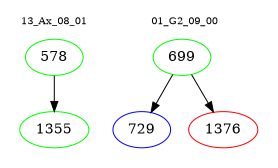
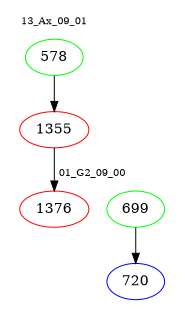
(54, 22) -> (54, 22)
(200, 89) -> (54, 170)
(54, 130) -> (54, 130)
(142, 130) -> (136, 282)
